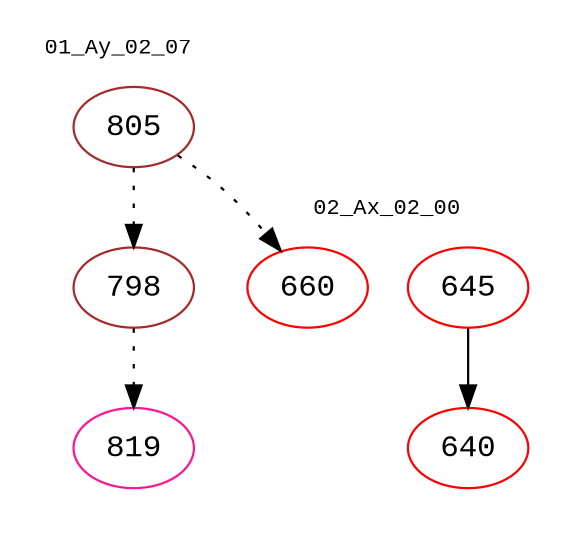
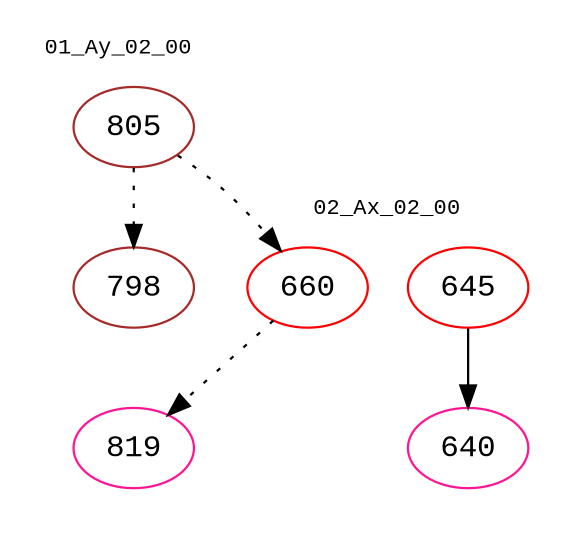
(119, 48) -> (119, 48)
(134, 357) -> (245, 346)
(468, 448) -> (468, 448)
